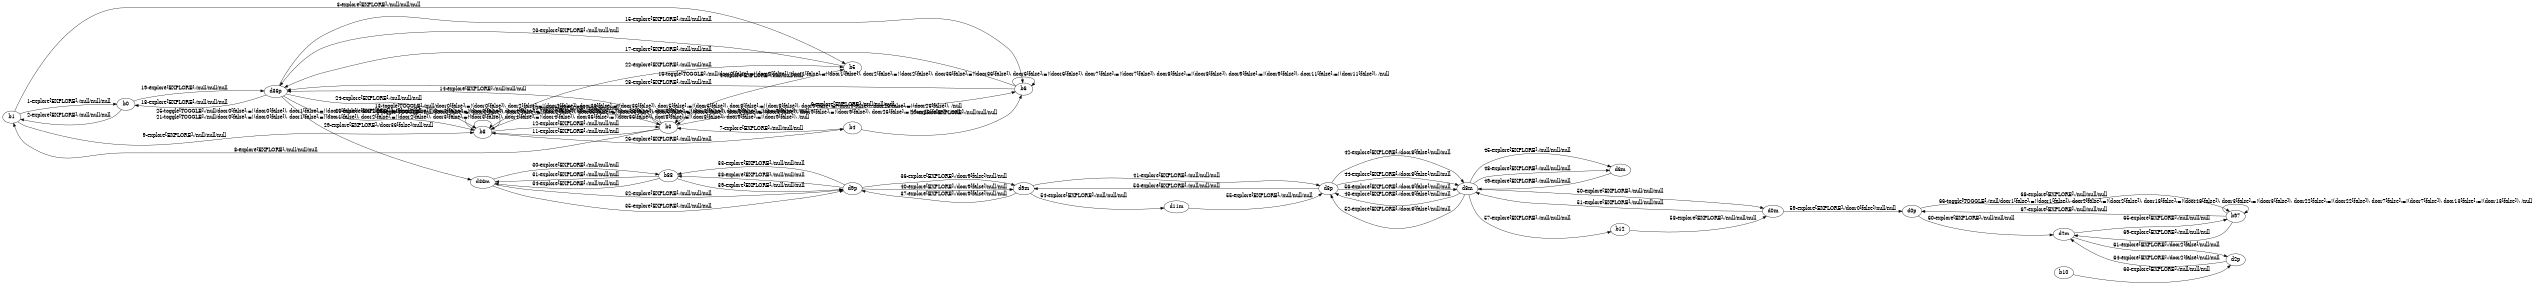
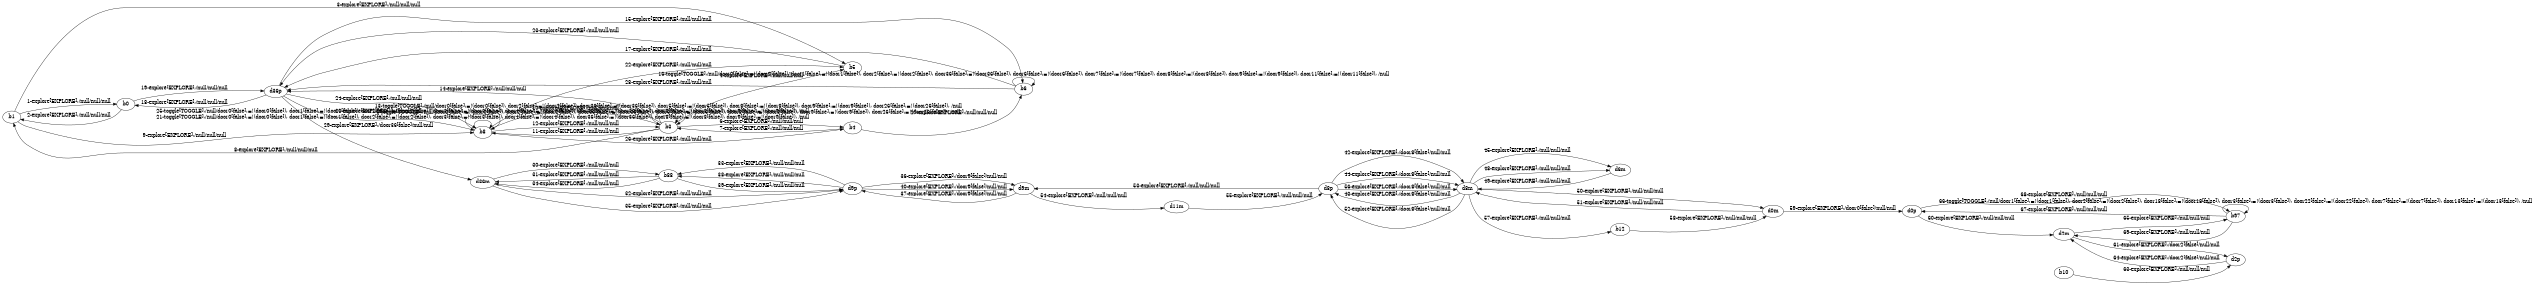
(845, 108) -> (759, 124)
(1175, 181) -> none
